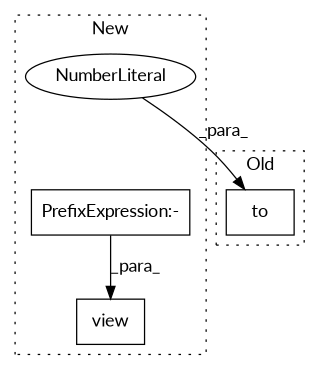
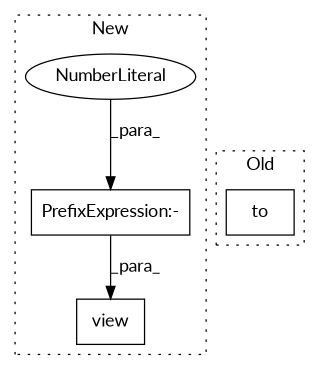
(193, 135) -> (111, 138)
